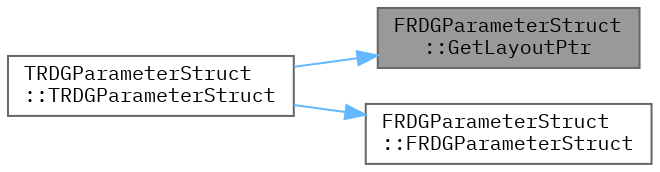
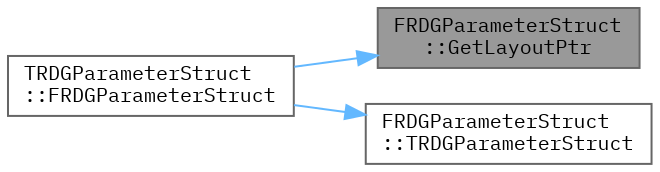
(151, 86) -> (151, 86)
(509, 134) -> (509, 134)
